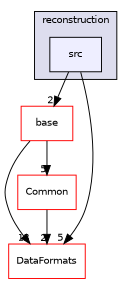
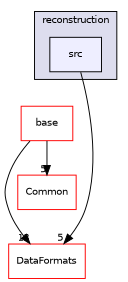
(63, 85) -> none
(47, 222) -> none
